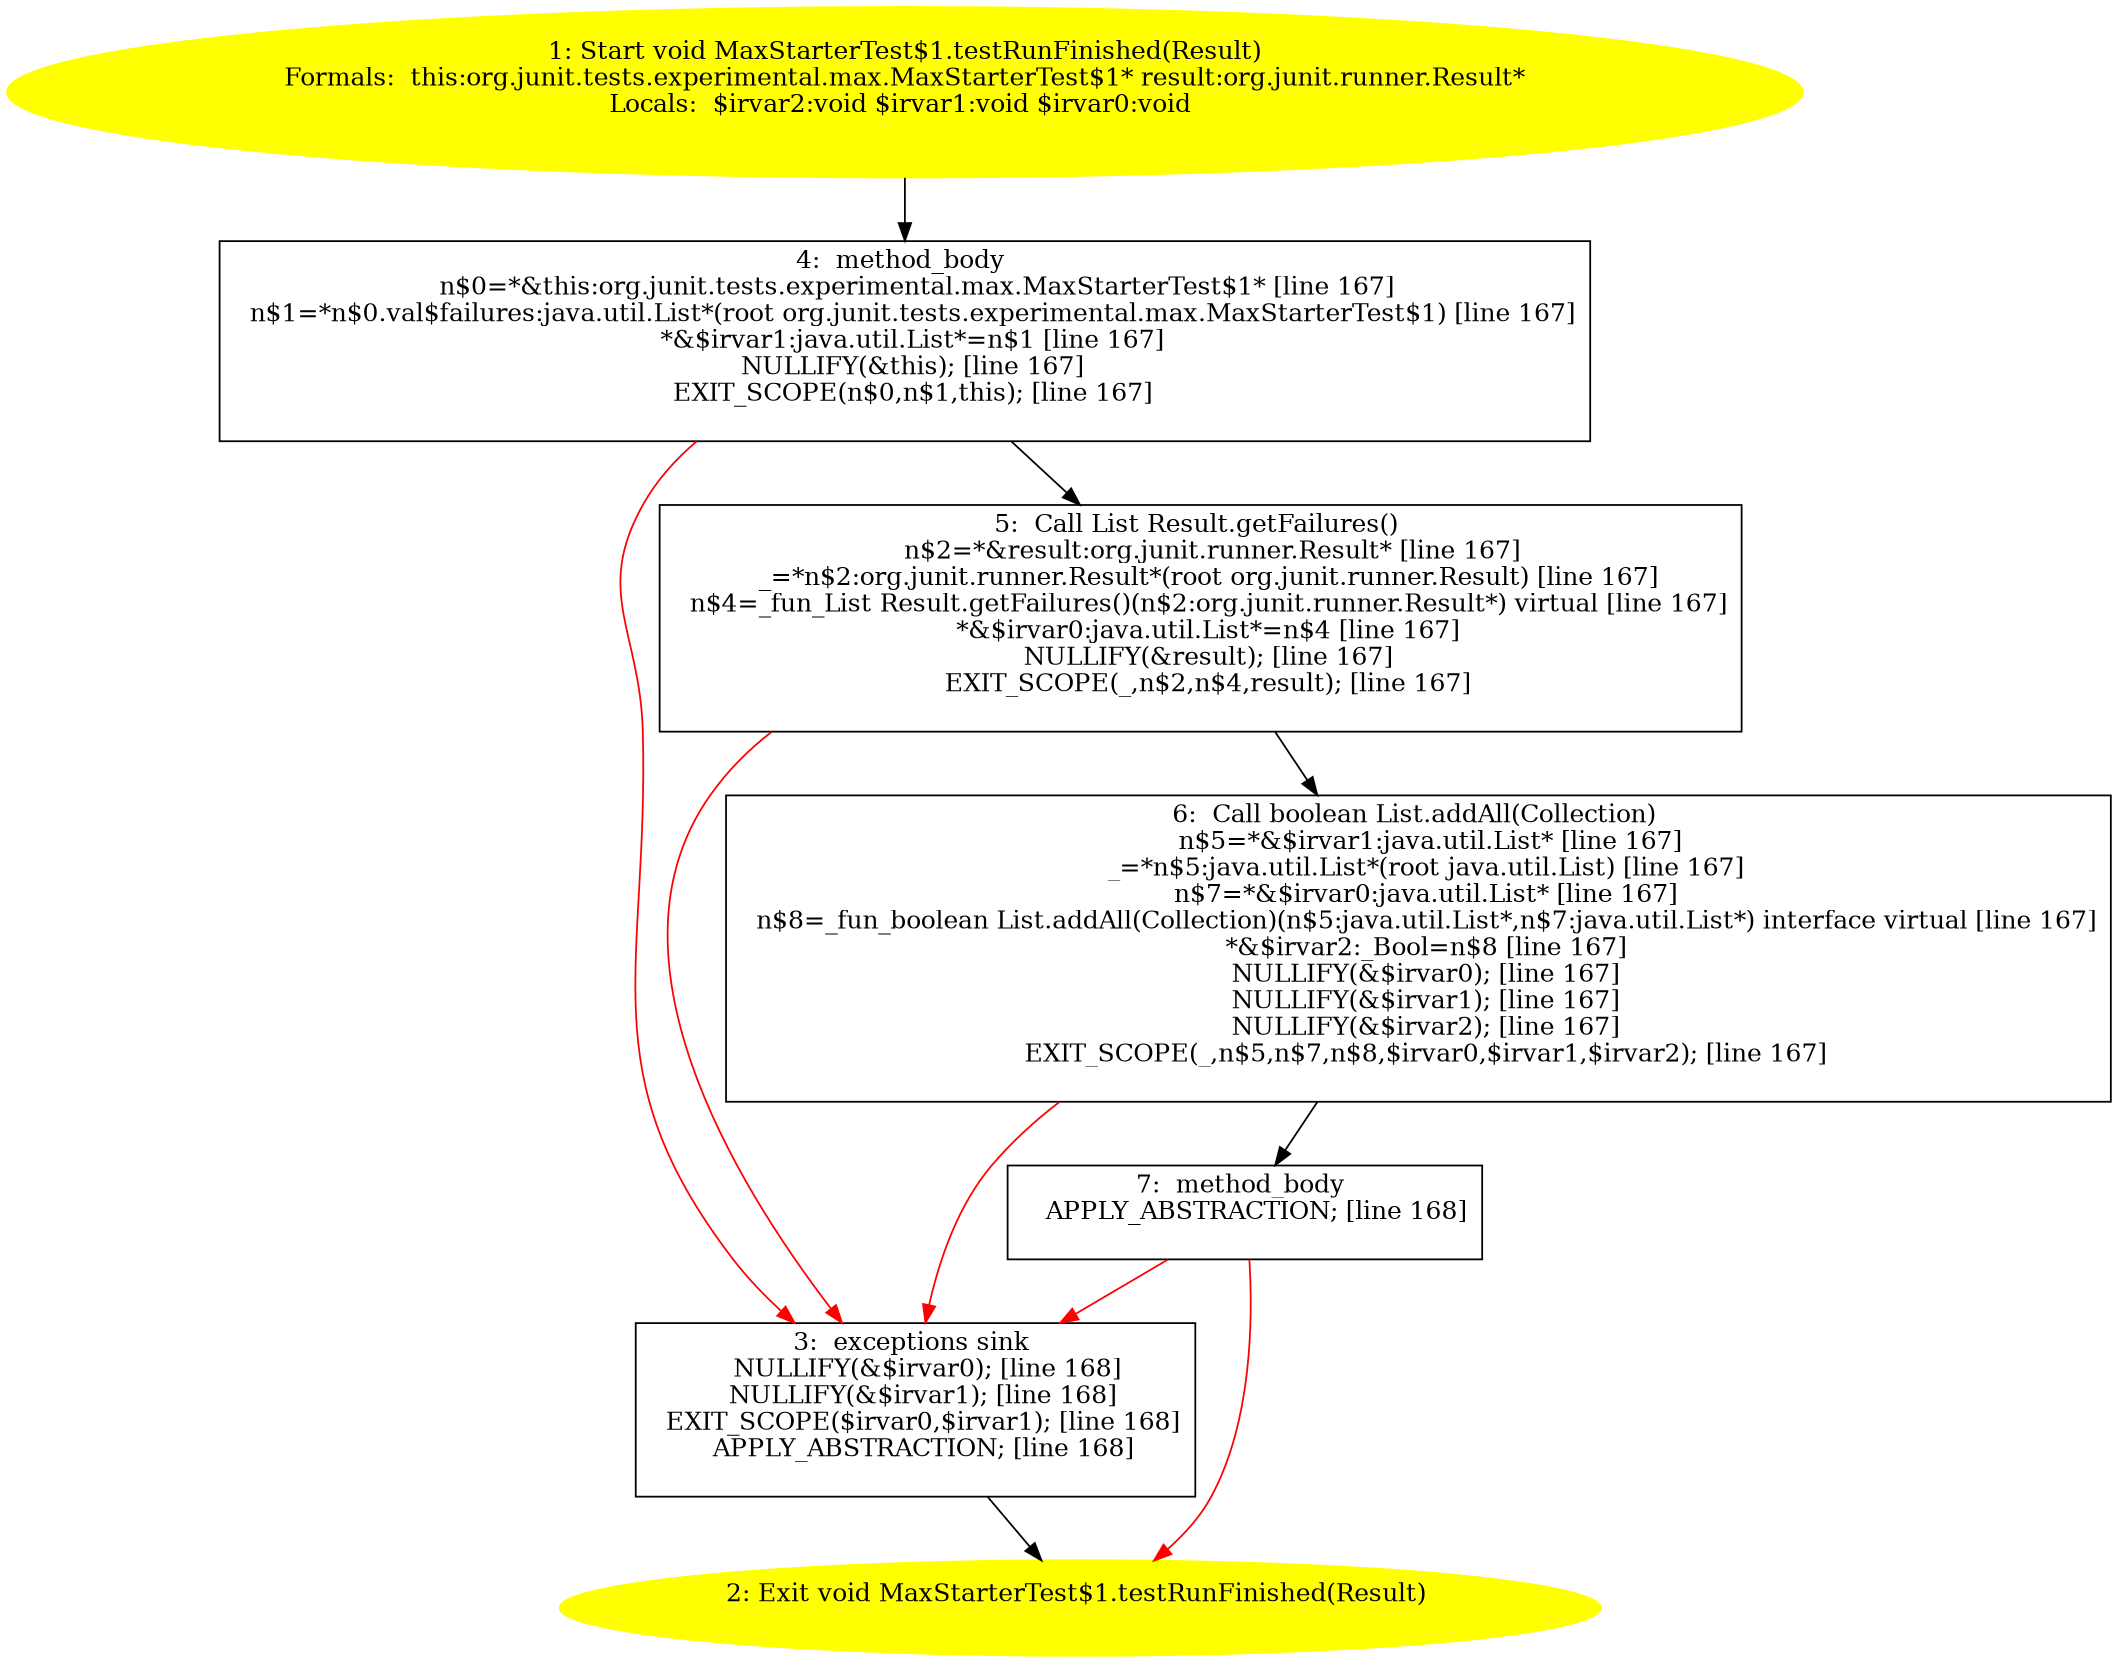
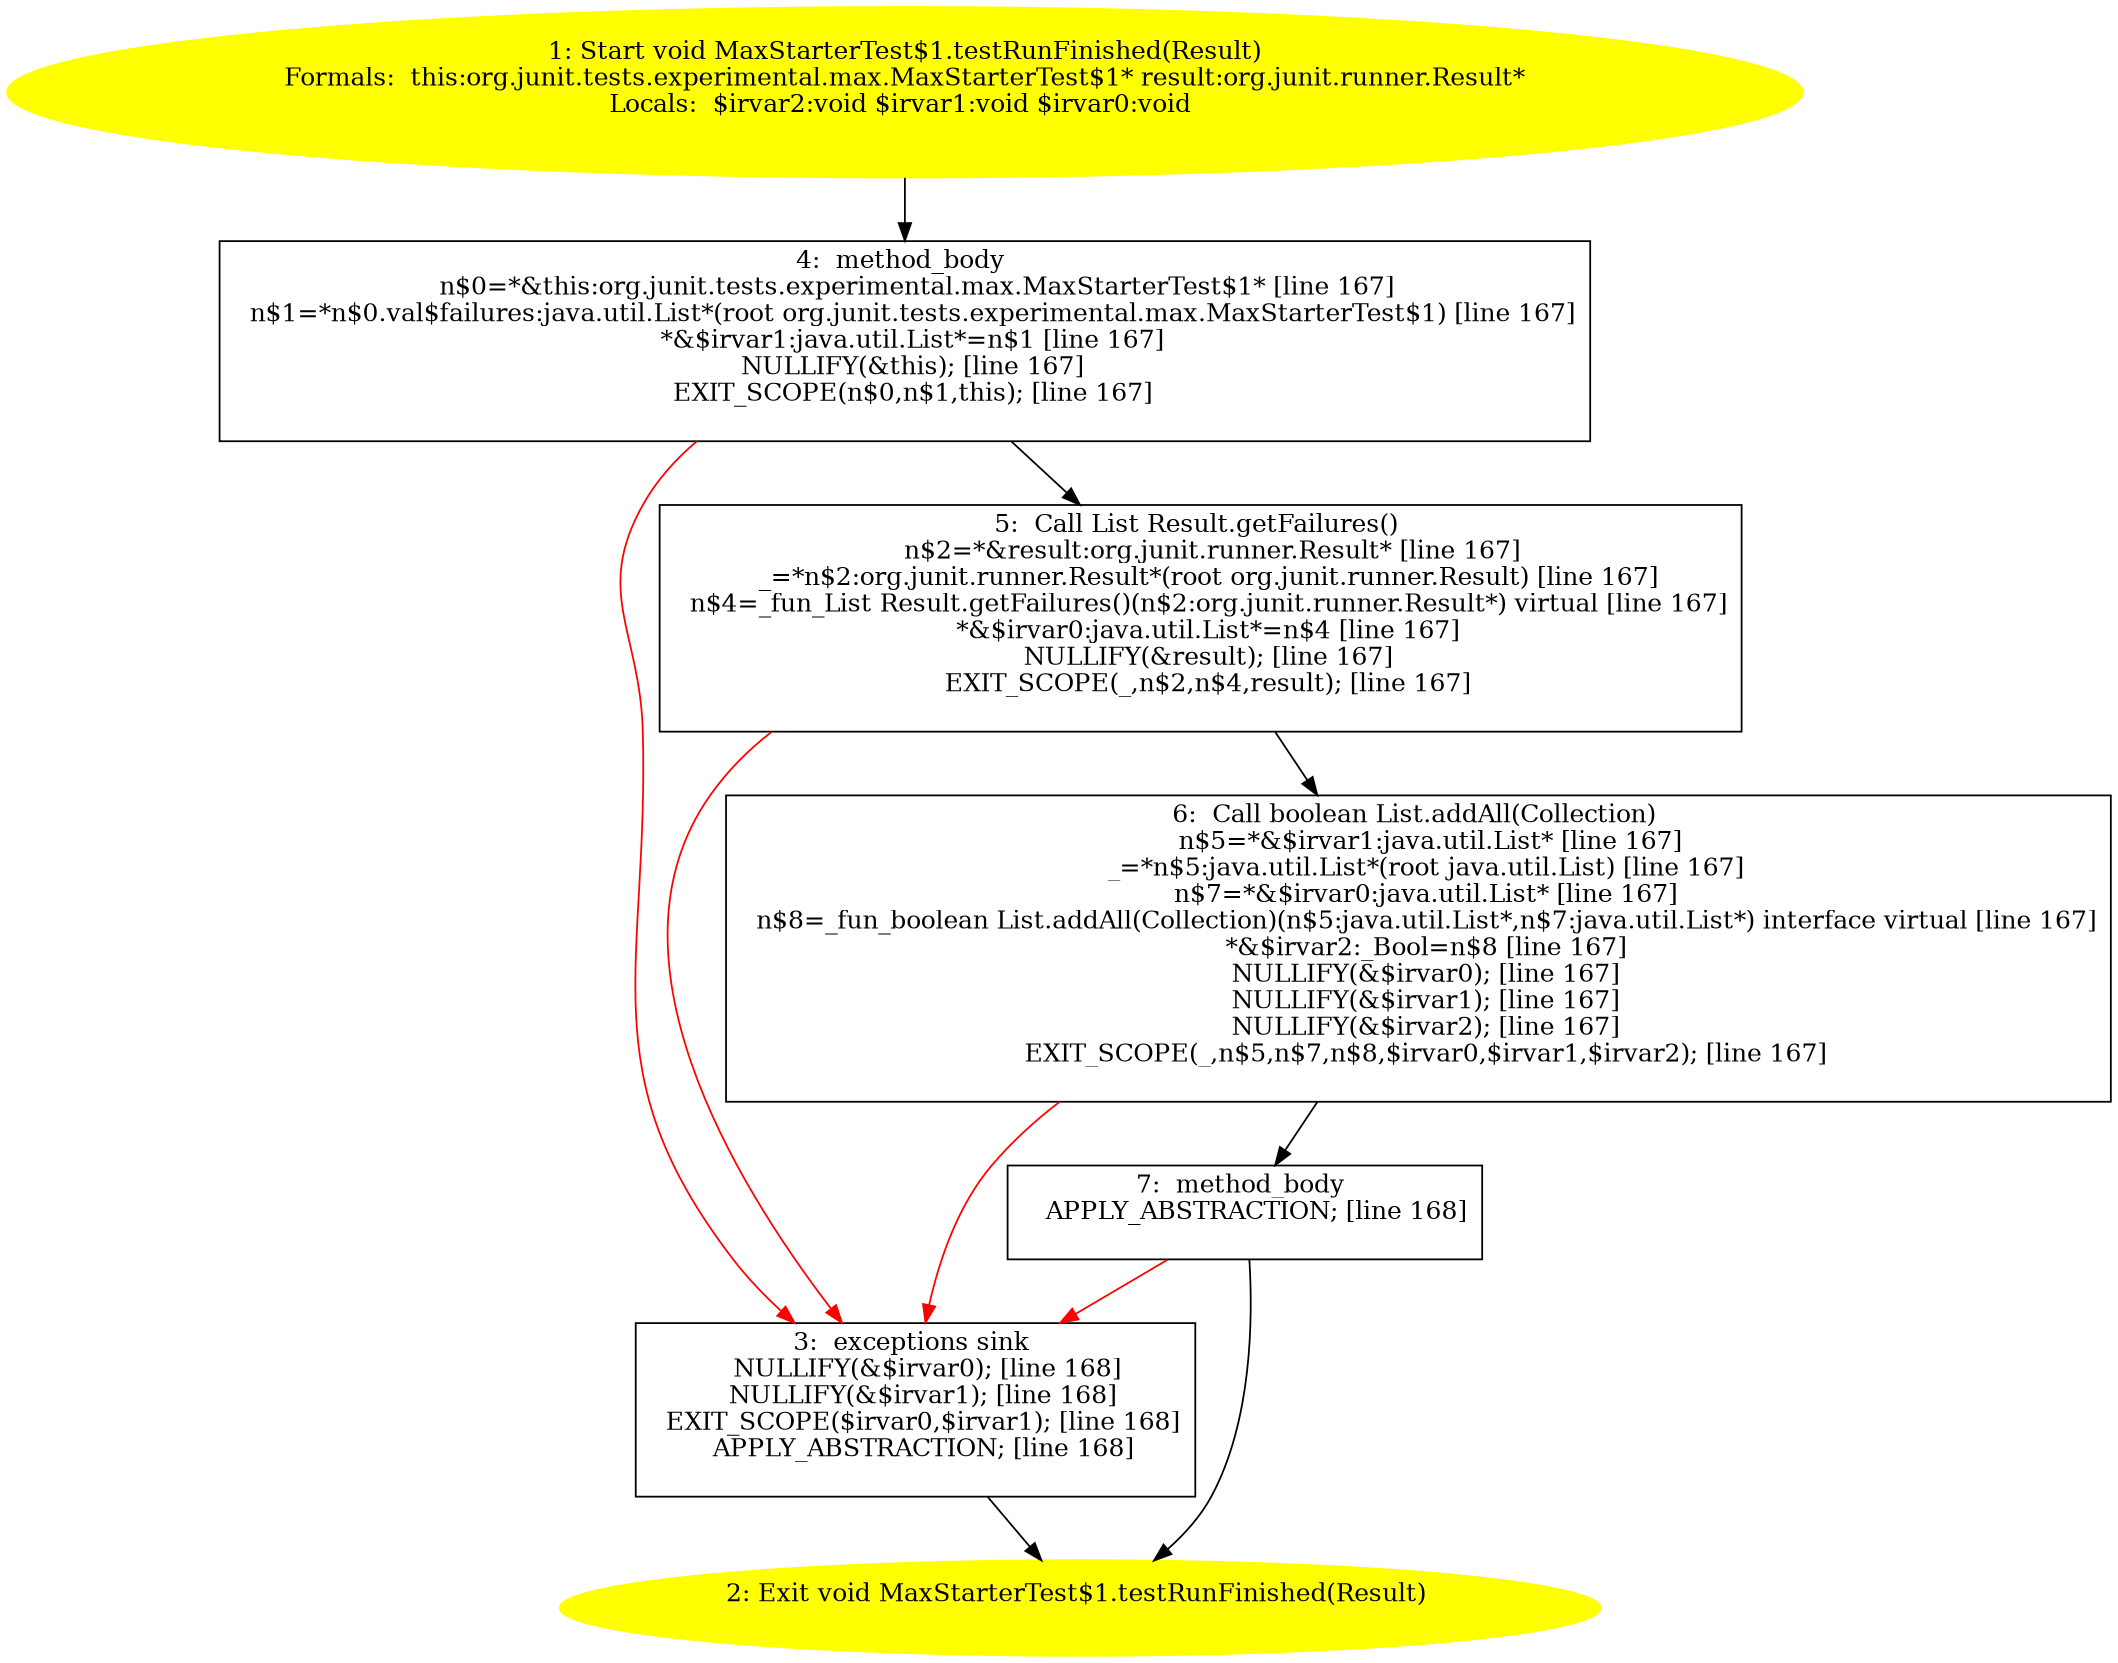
(1240, 1415) -> (1240, 1415)
